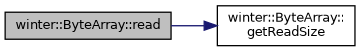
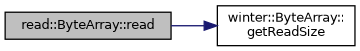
(88, 26) -> (88, 26)
